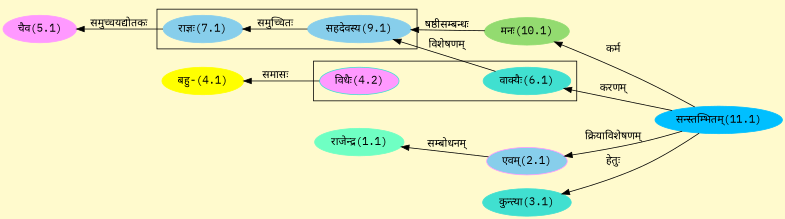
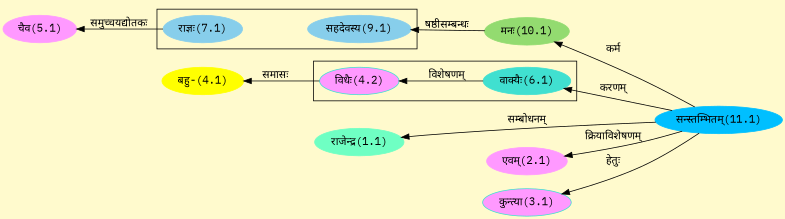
(279, 29) -> none
(446, 56) -> (445, 81)
(449, 152) -> (532, 128)
(527, 161) -> (527, 161)
(527, 202) -> (527, 202)
